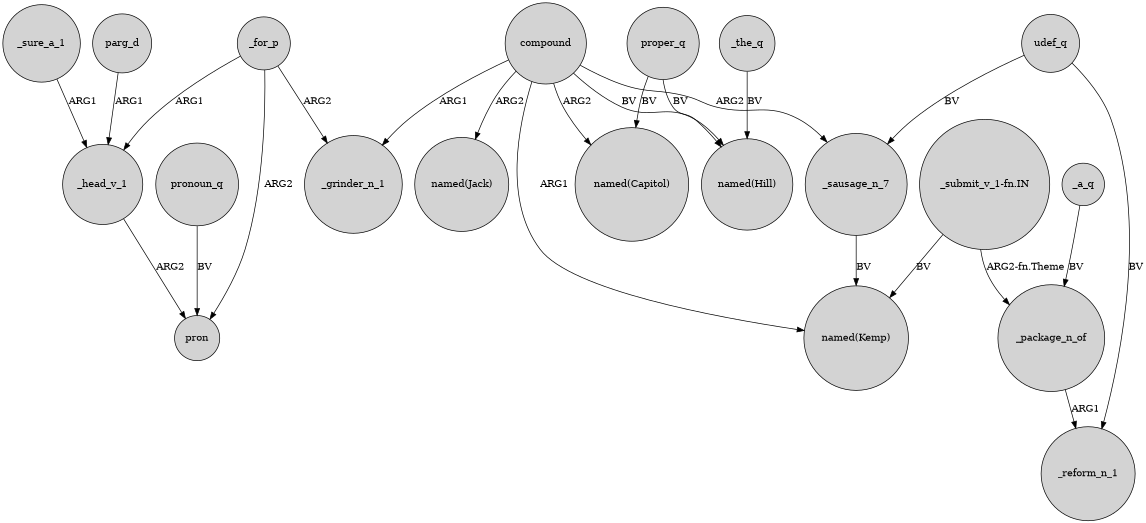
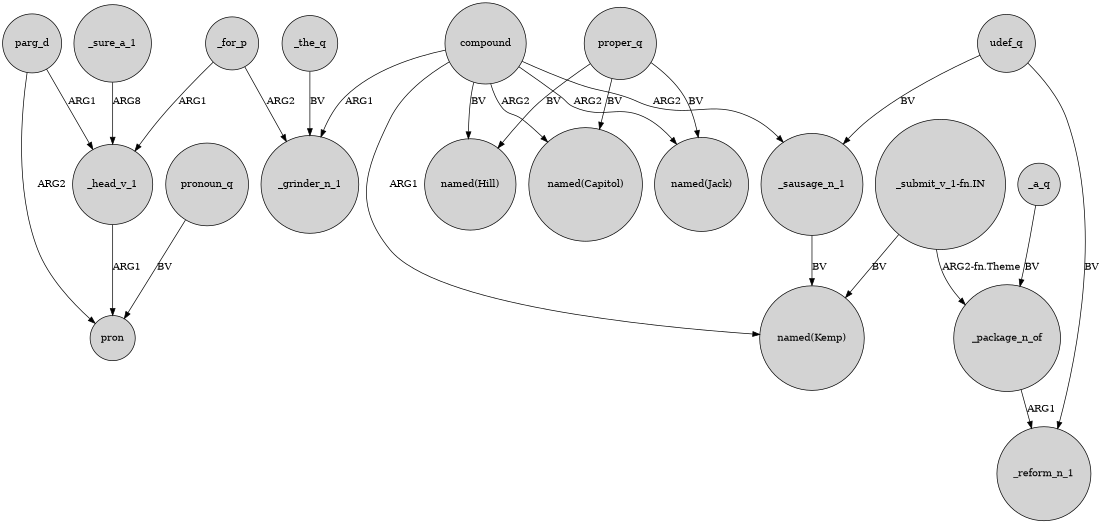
none -> (681, 92)
(83, 102) -> (127, 102)
(747, 102) -> (310, 100)
(856, 184) -> (812, 184)
(257, 196) -> (26, 205)
(170, 267) -> (127, 267)
